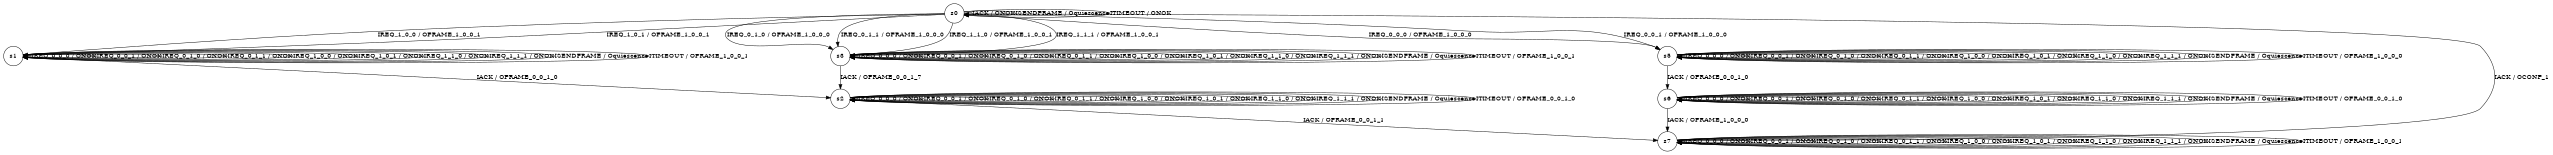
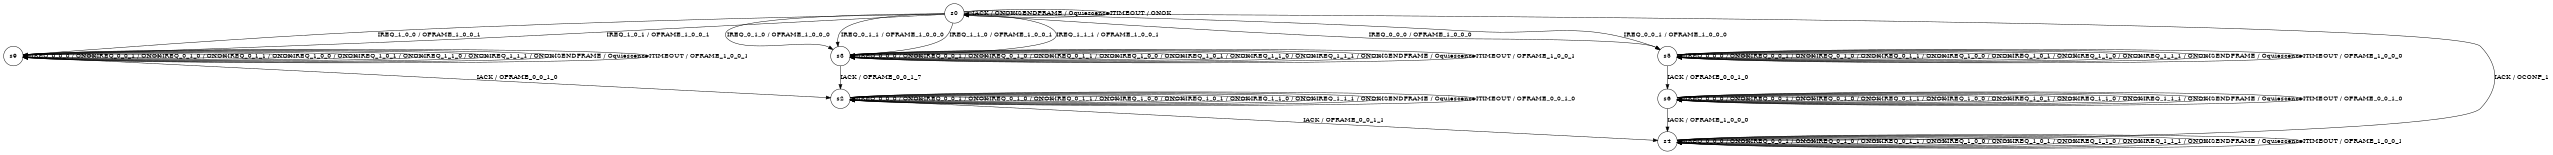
(13, 56) -> (13, 56)
(1667, 141) -> (1667, 141)
